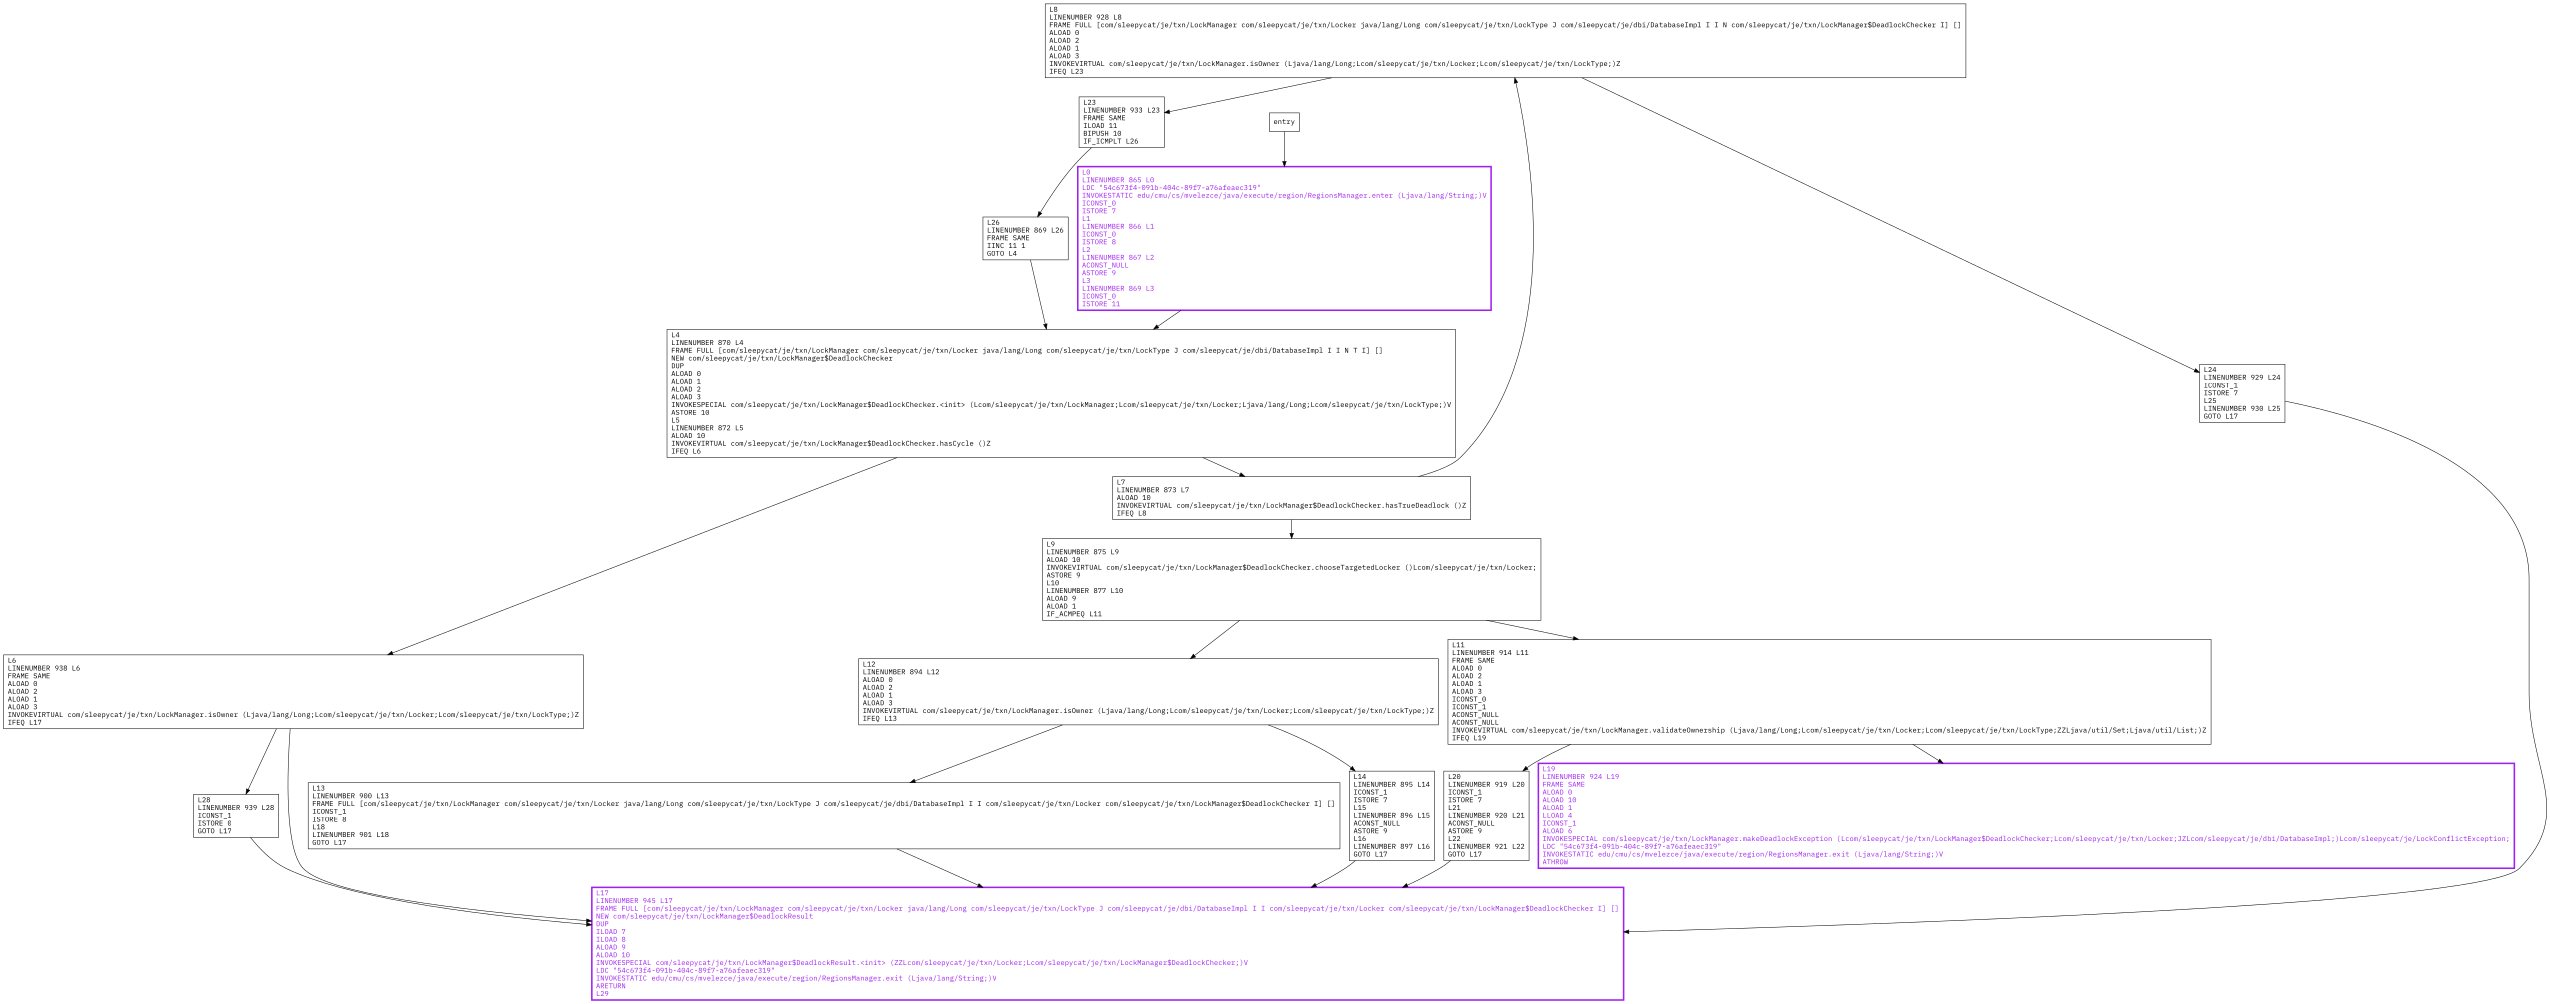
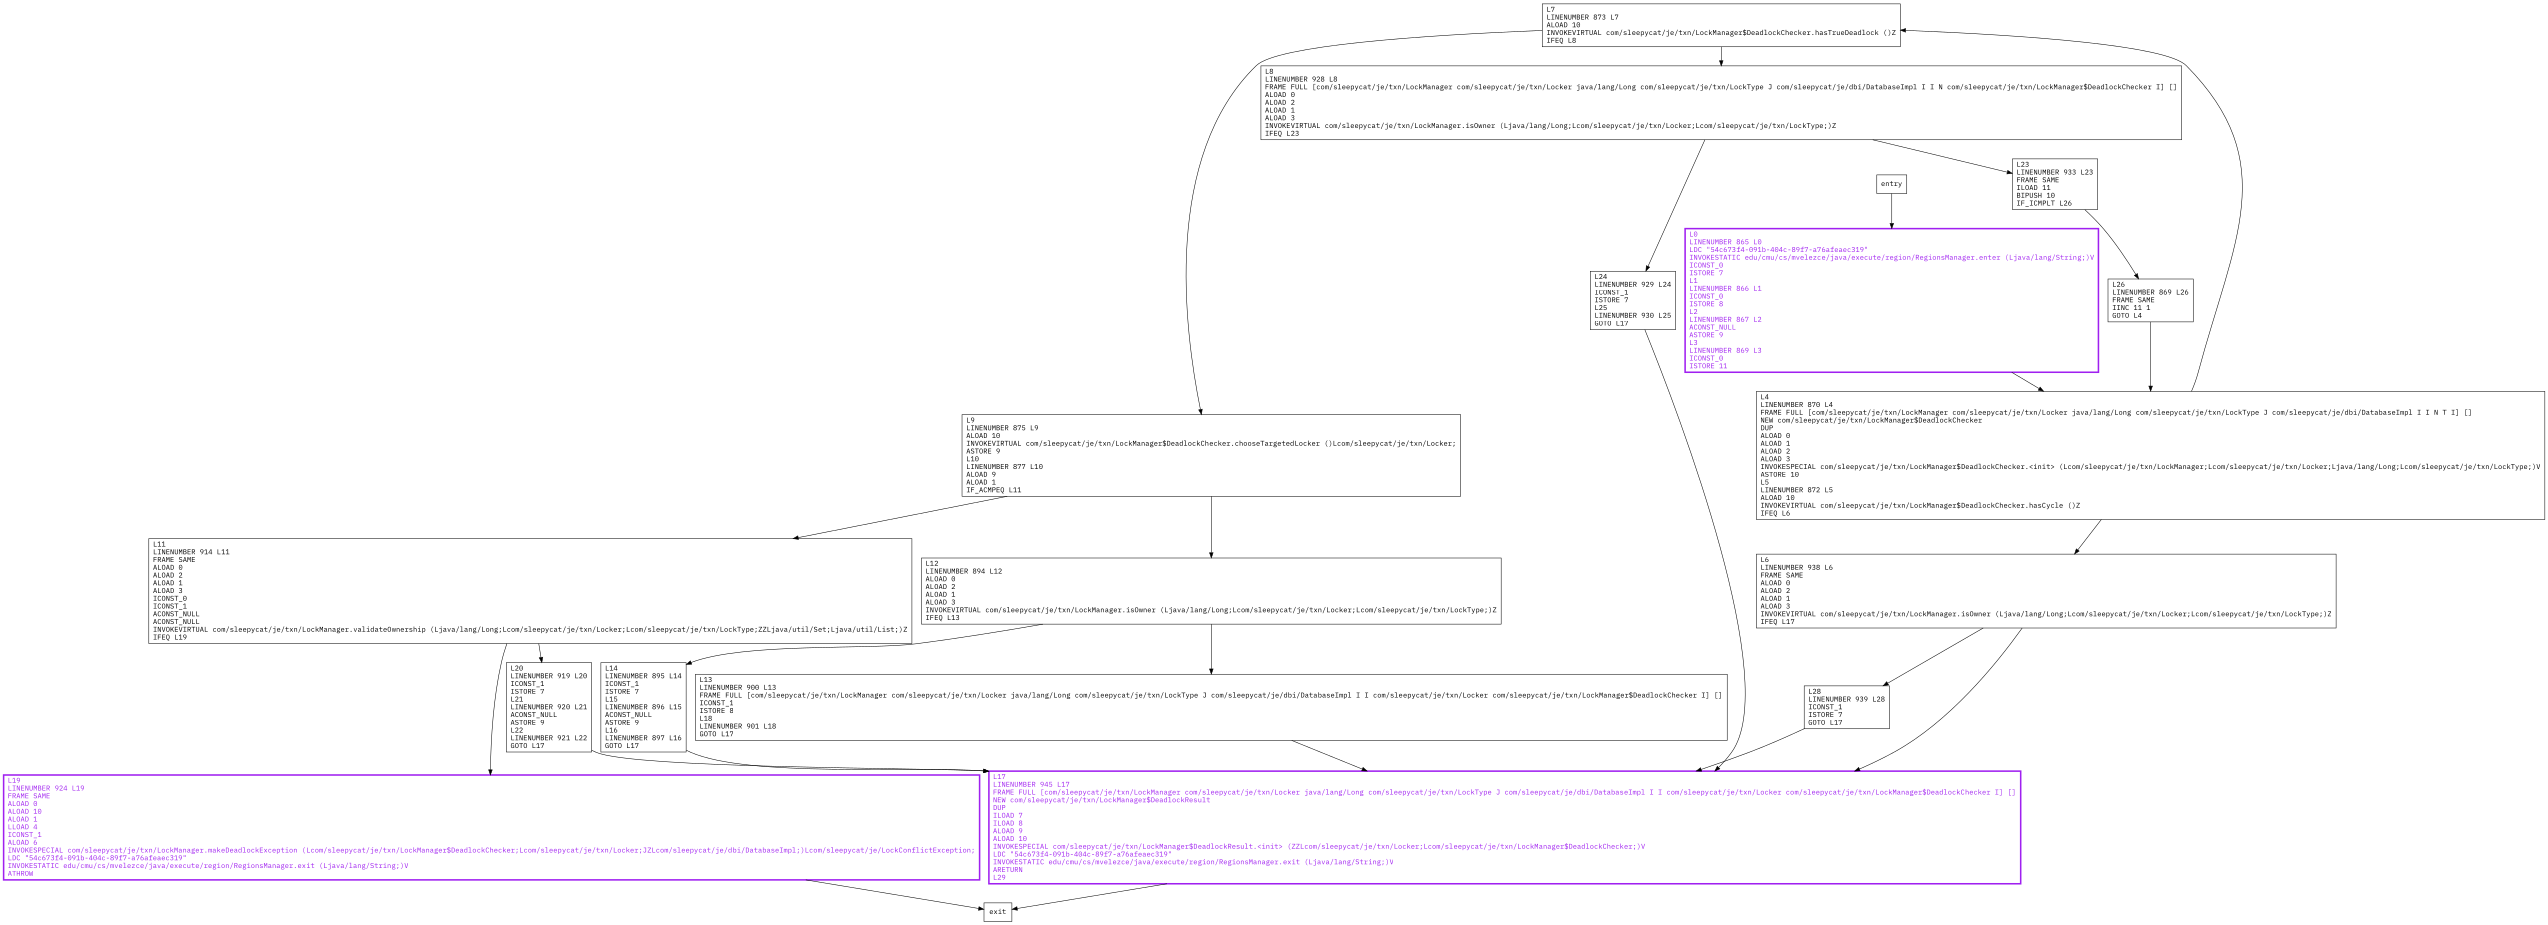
(236, 816) -> (1847, 707)
none -> (998, 912)
